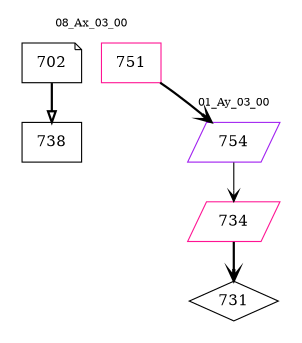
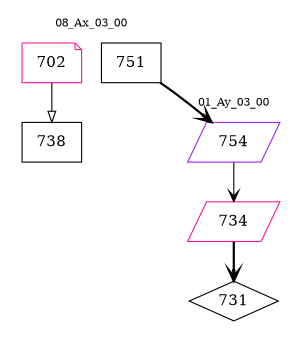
(52, 63) -> (52, 63)
(131, 63) -> (131, 63)
(52, 97) -> (52, 97)
